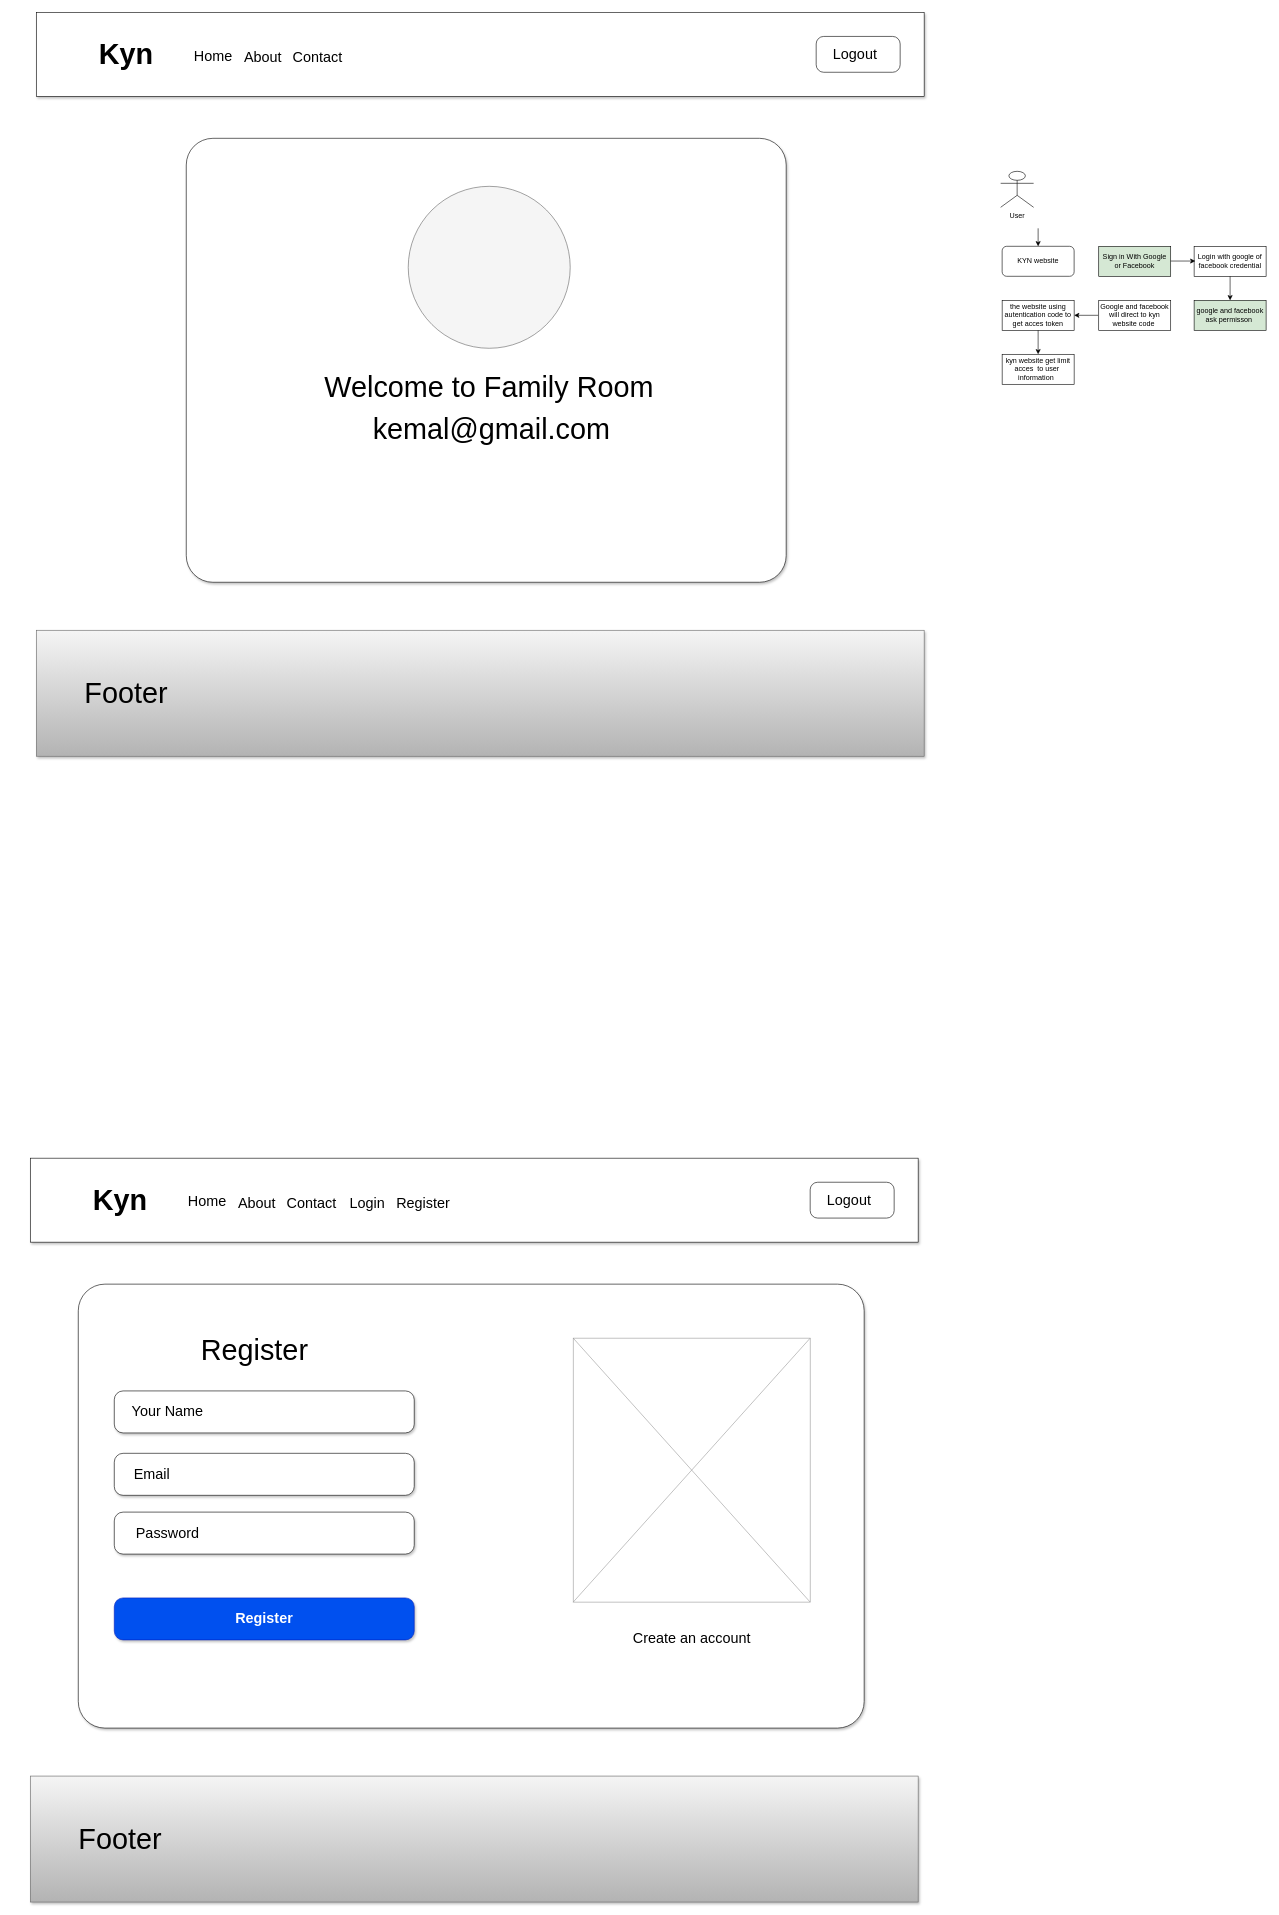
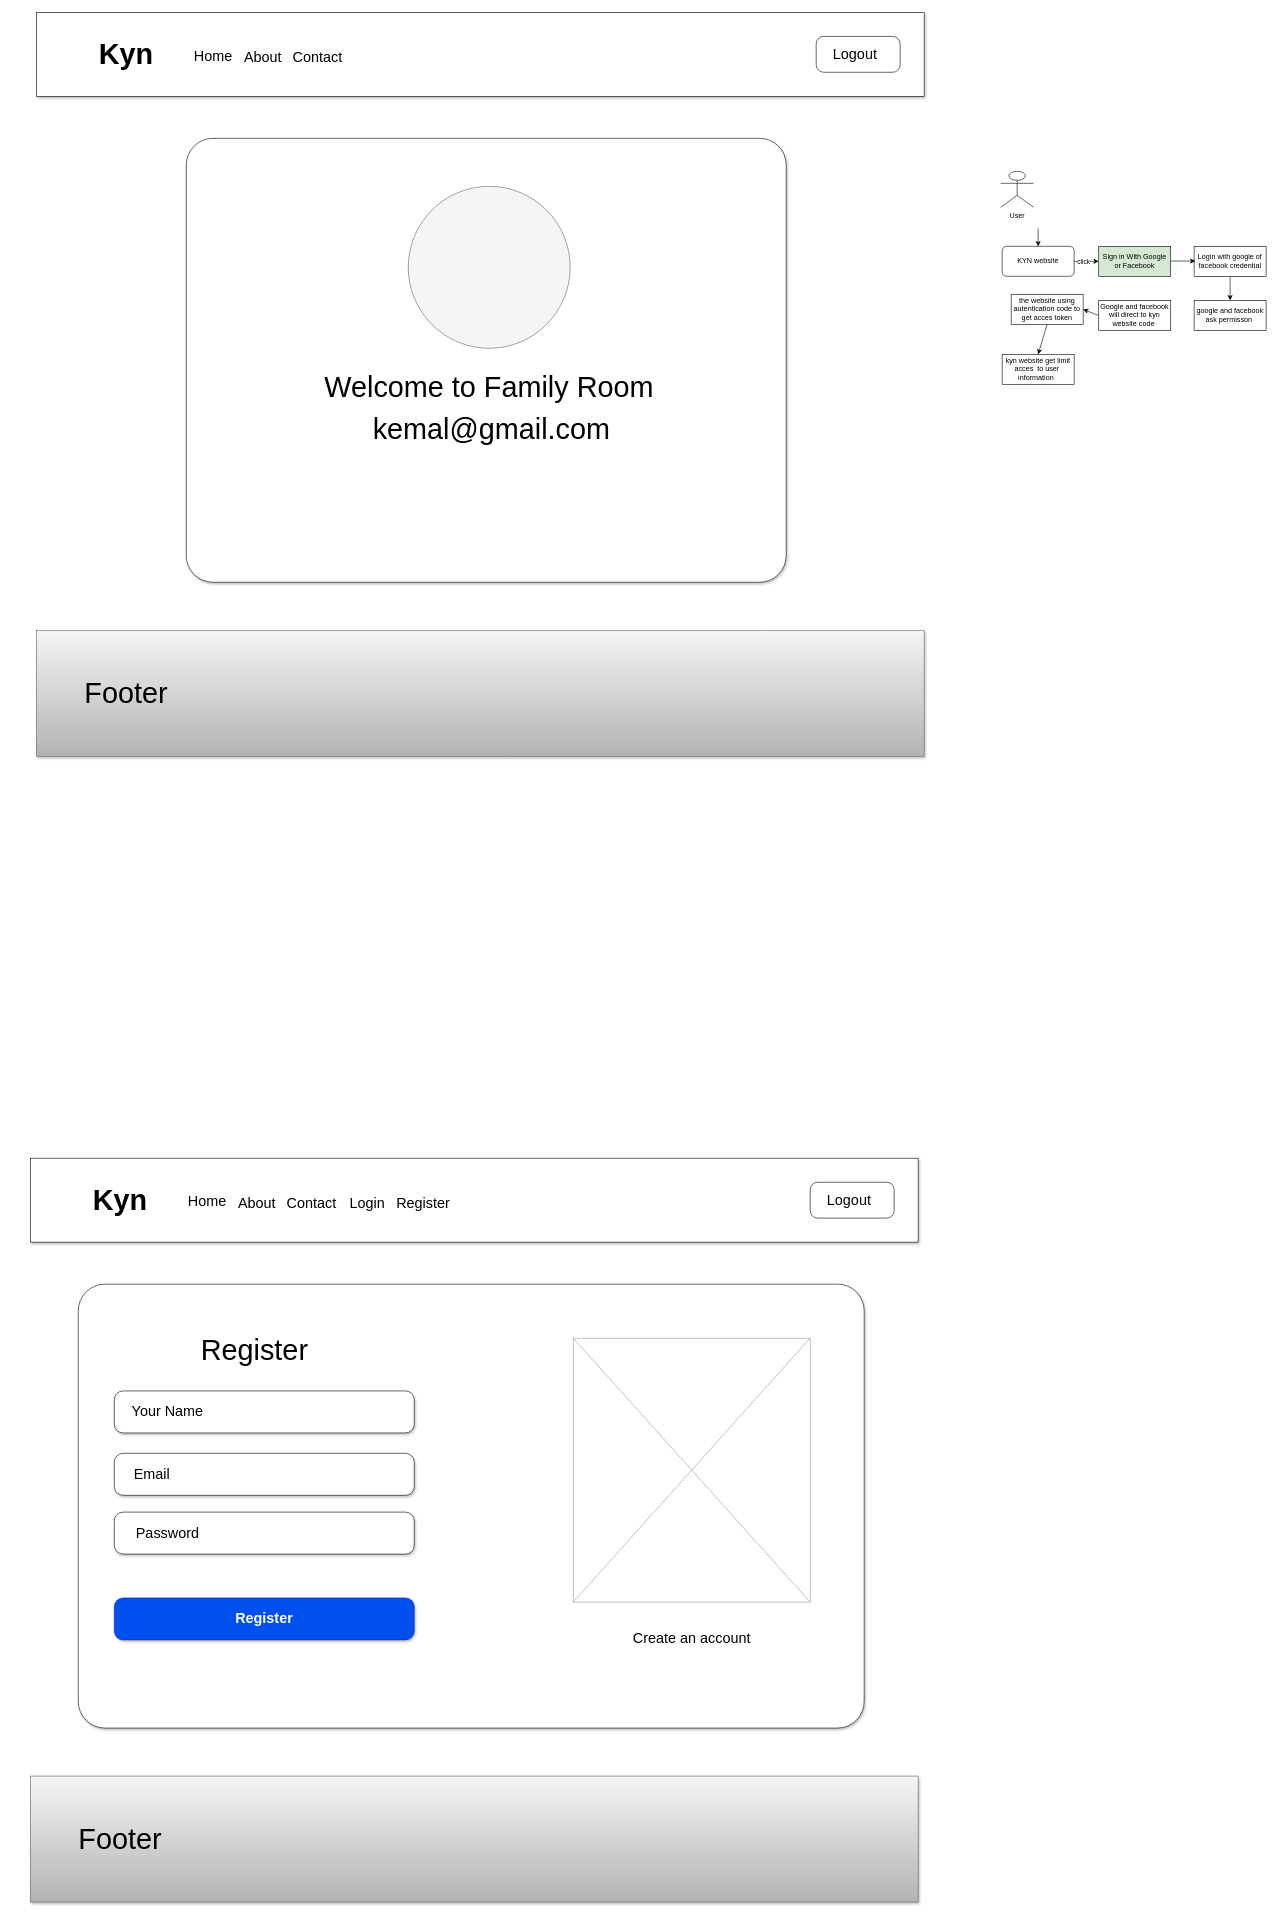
none -> (1085, 261)
(1038, 315) -> (1047, 309)
(1230, 315) -> (1230, 315)
